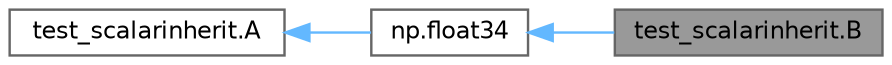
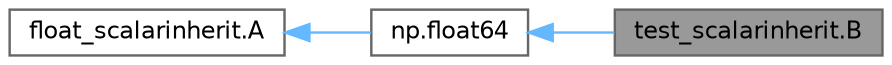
(147, 33) -> (147, 33)
(450, 33) -> (450, 33)
